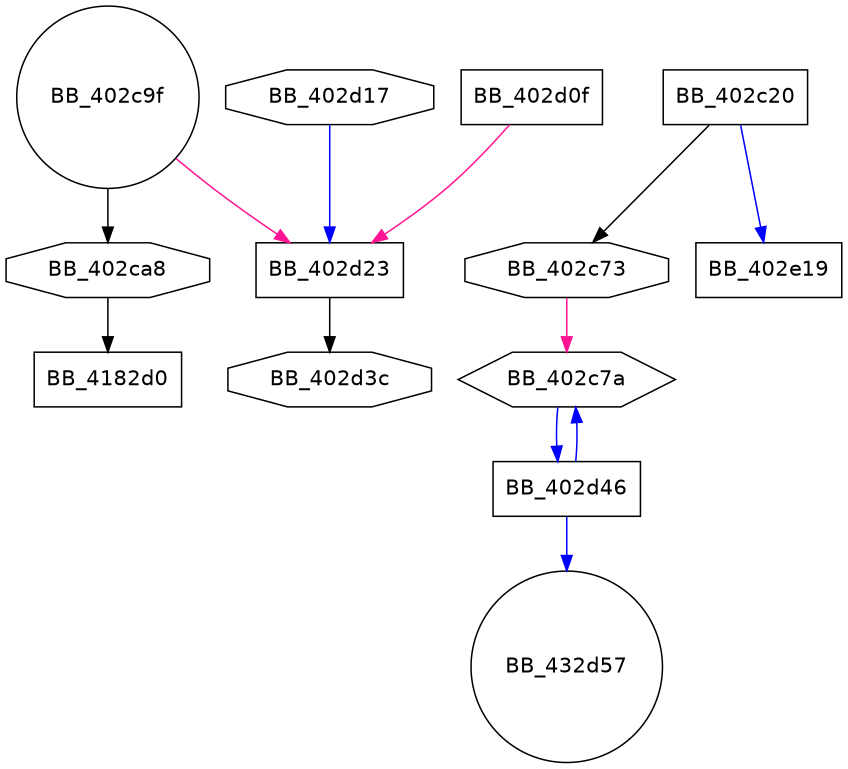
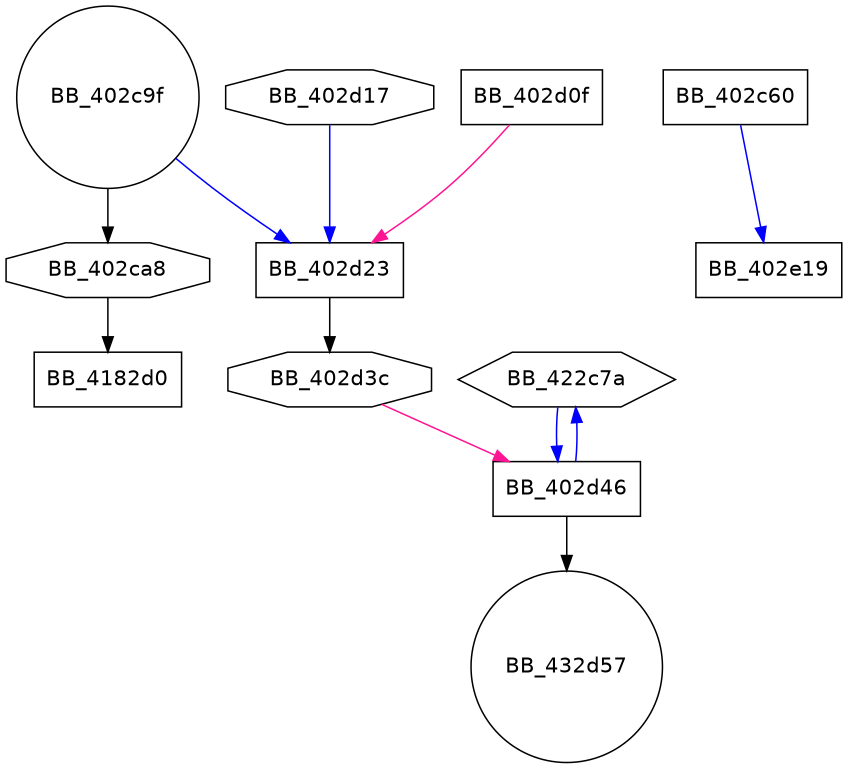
(735, 97) -> (735, 97)
(225, 198) -> (225, 198)
(567, 270) -> none
(567, 380) -> (567, 380)
none -> (438, 430)
(567, 536) -> (567, 536)
